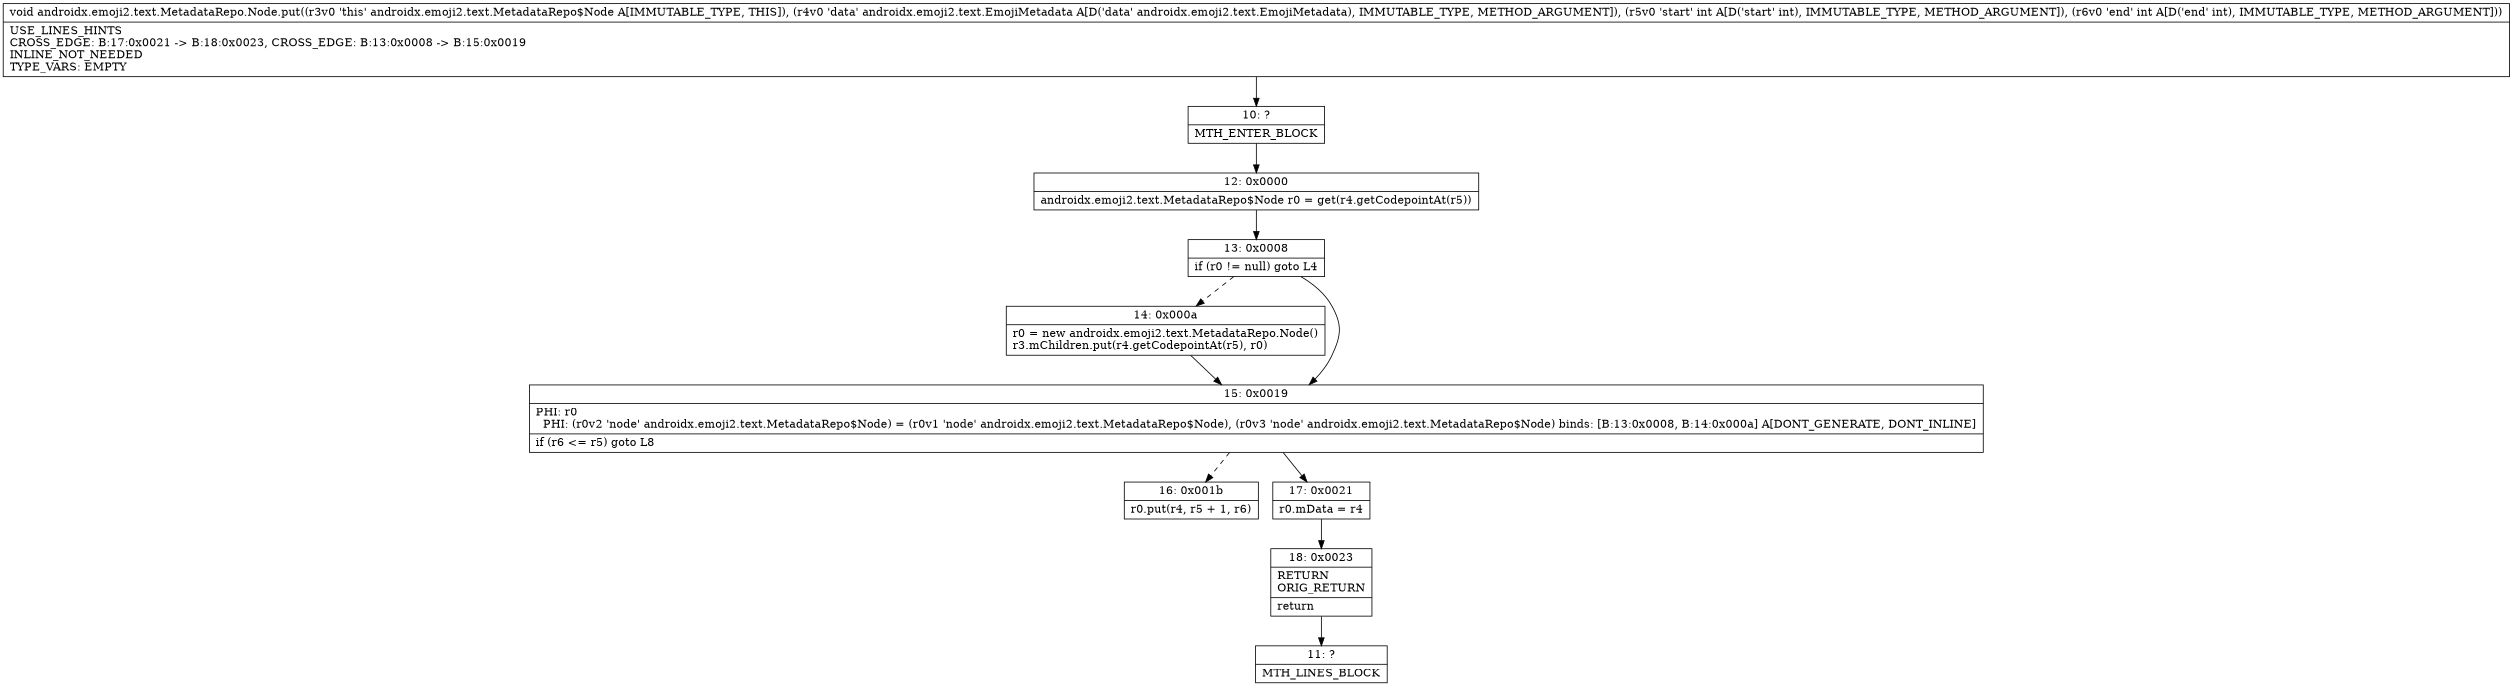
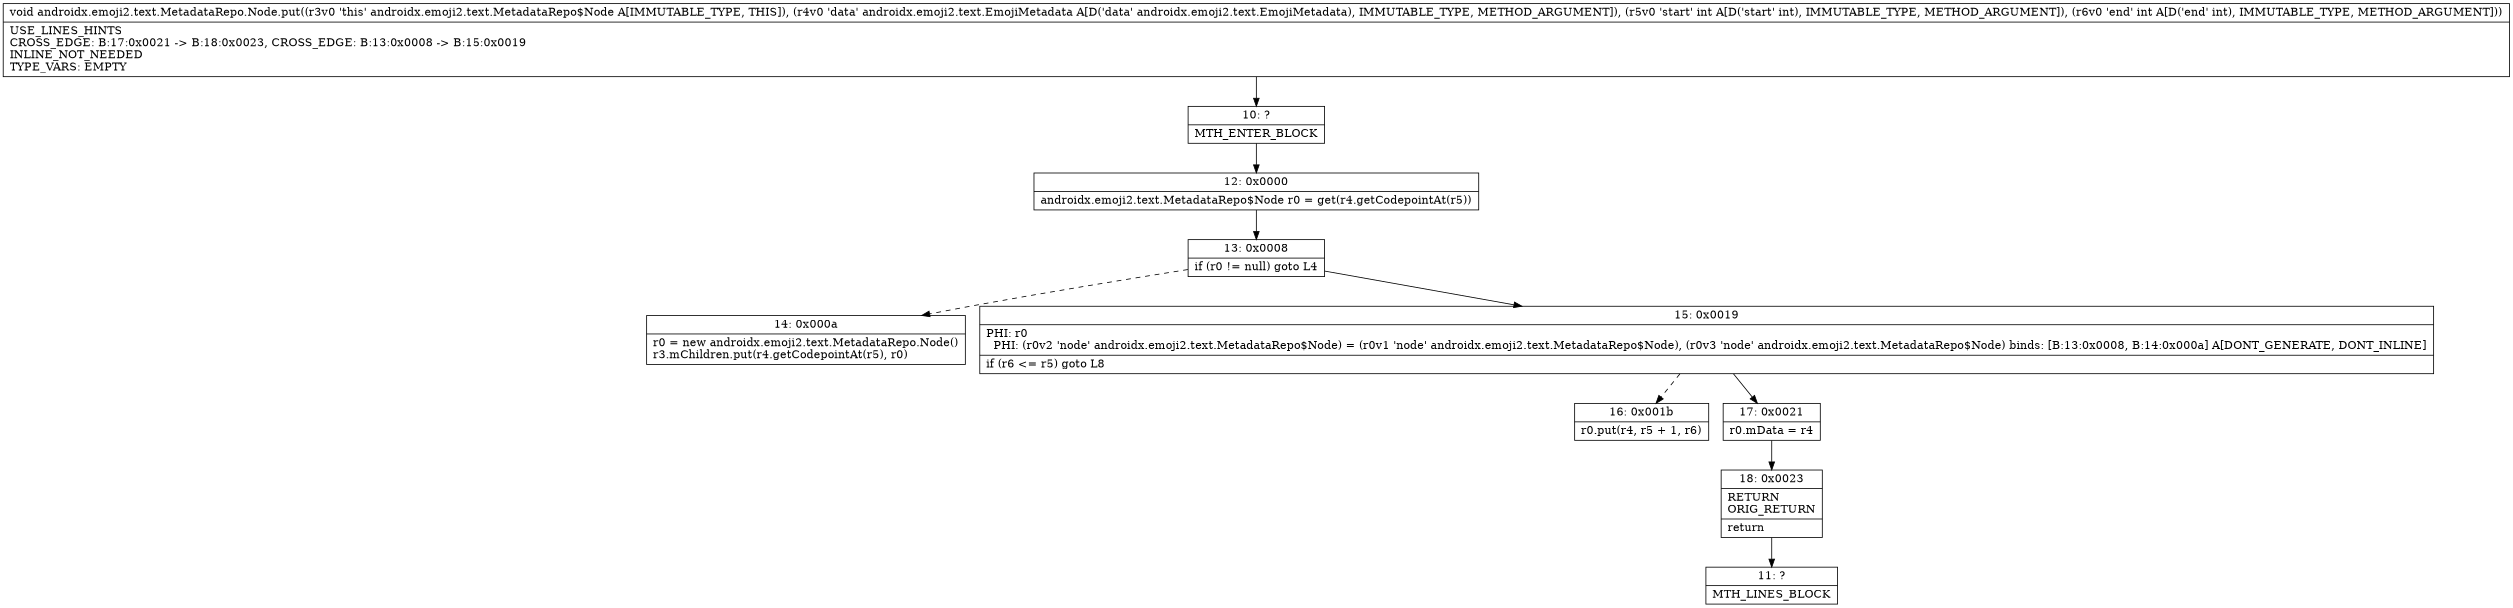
(1203, 367) -> none
